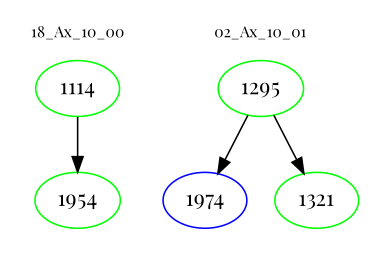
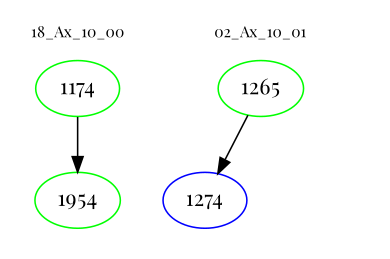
(78, 89) -> (78, 89)
(261, 89) -> (261, 89)
(205, 200) -> (205, 200)
(317, 200) -> none
